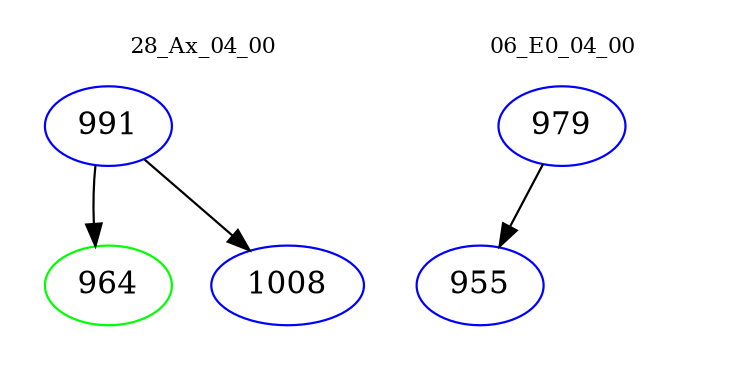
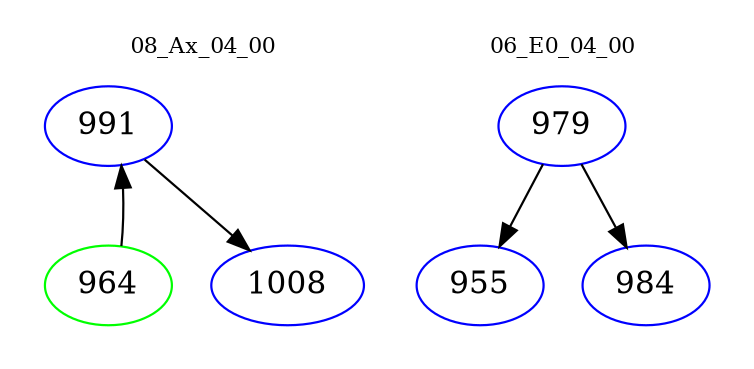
(204, 48) -> (204, 48)
(94, 195) -> (123, 217)
none -> (646, 285)
